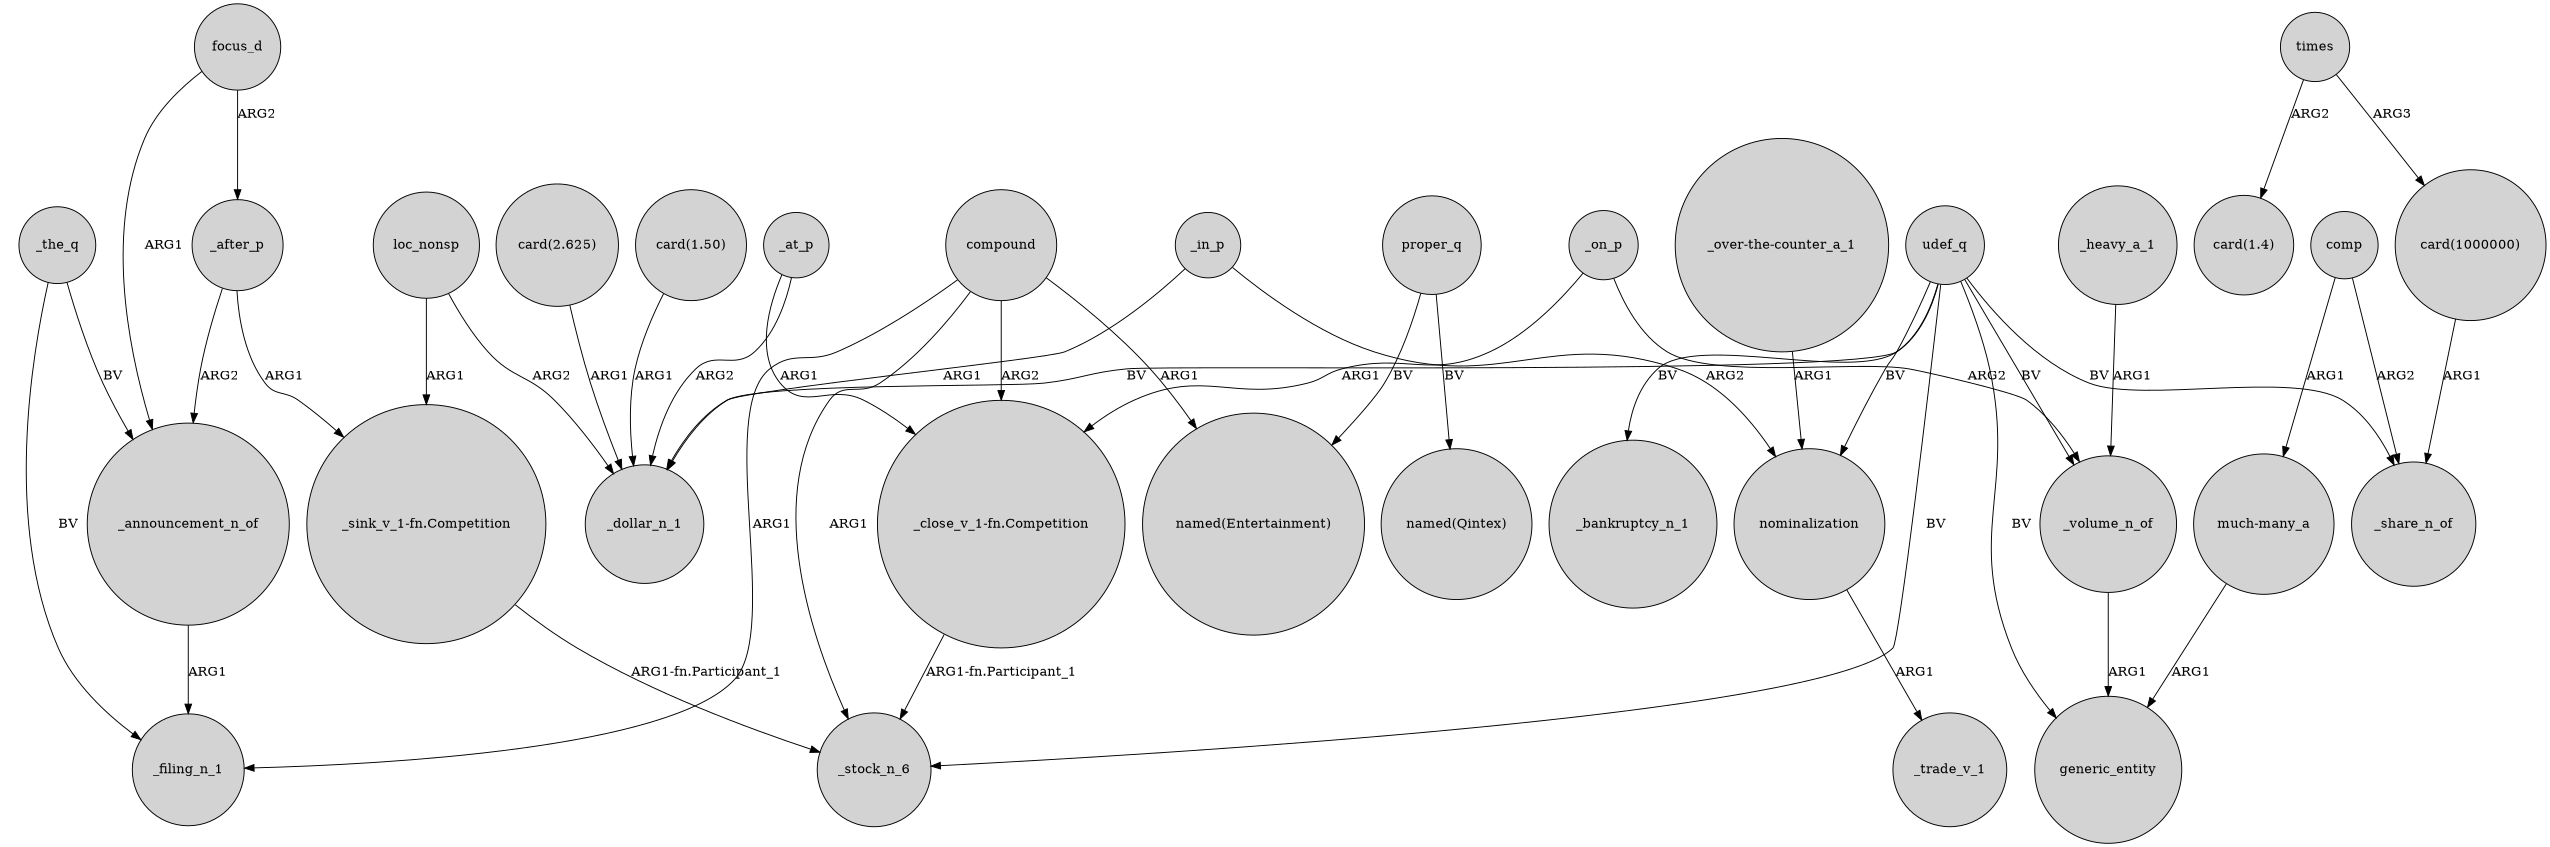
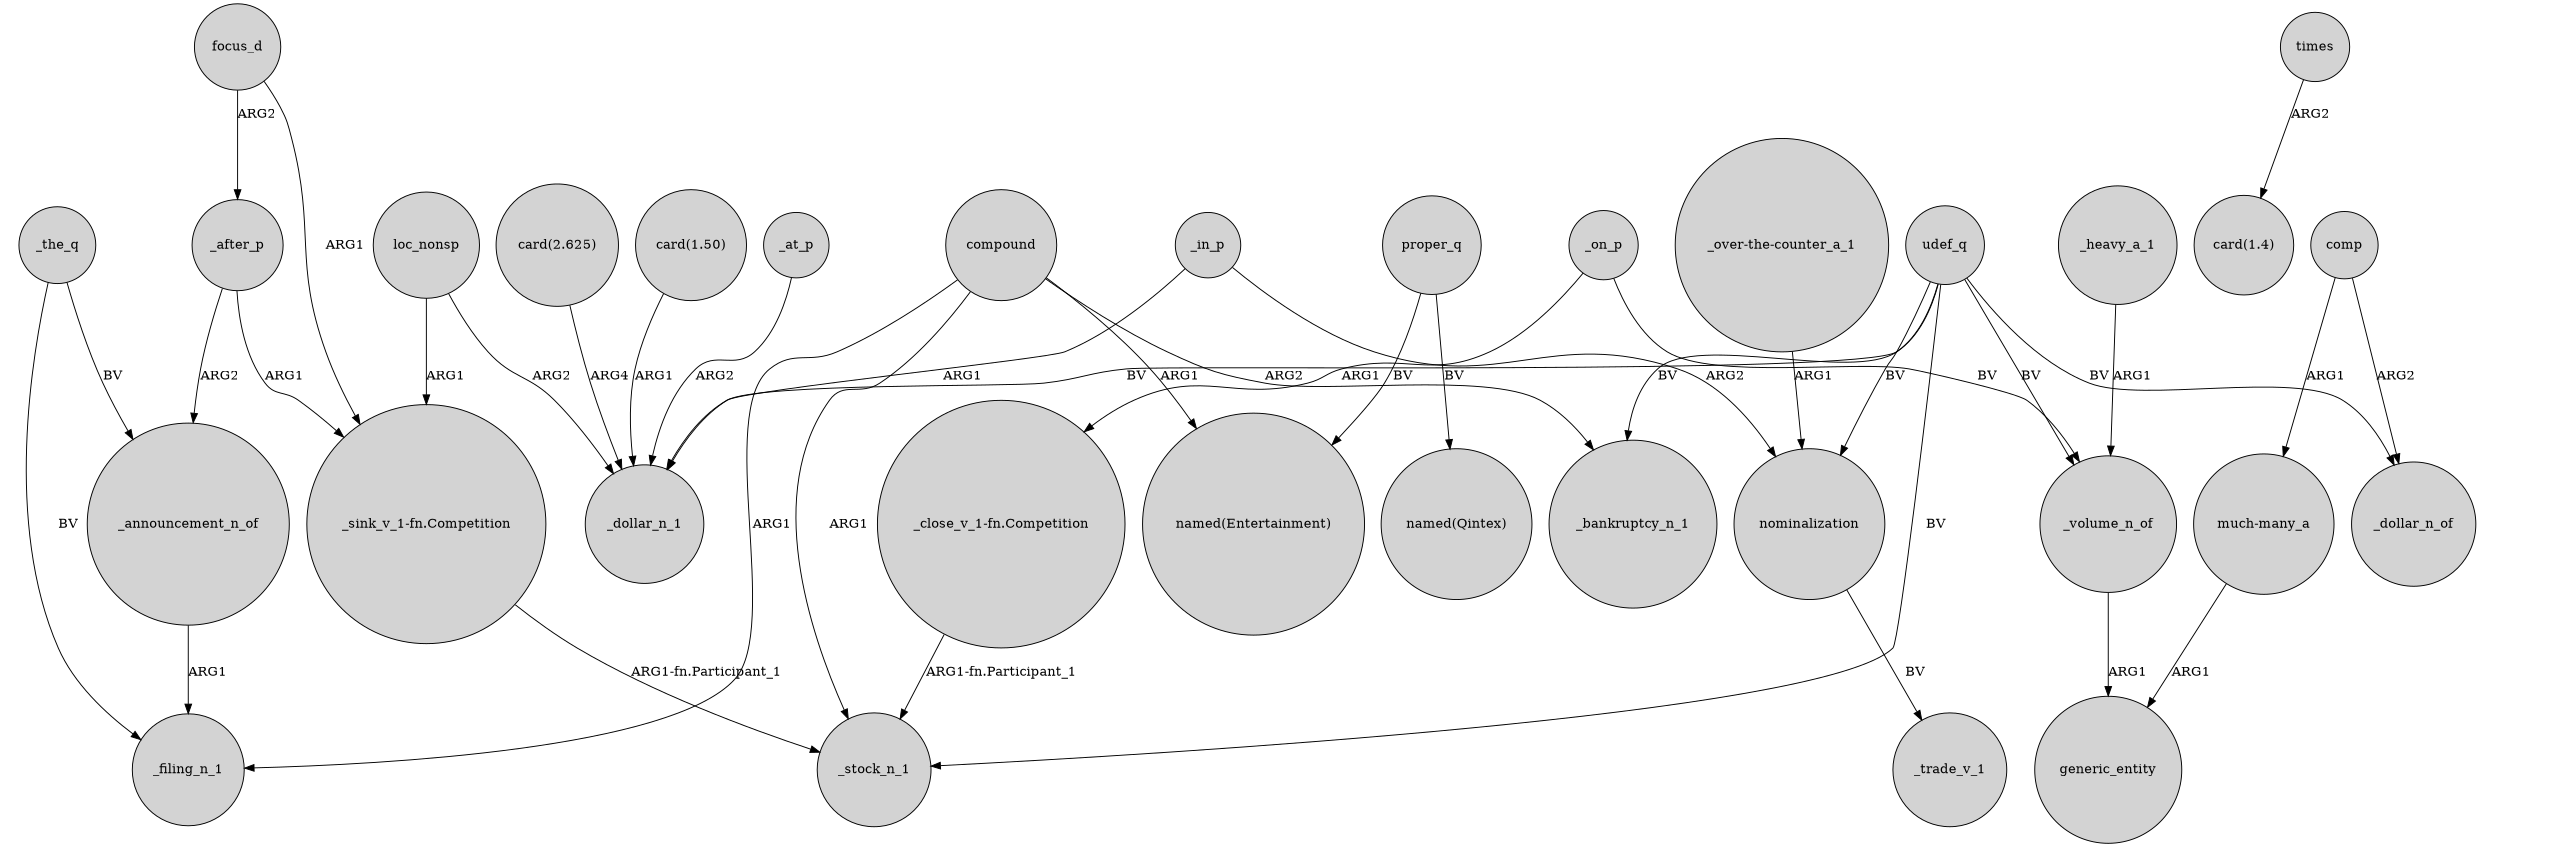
(124, 235) -> (306, 249)
(2471, 245) -> none
(1001, 346) -> (1327, 386)
(610, 376) -> (610, 376)
(1987, 376) -> (1987, 376)
(781, 384) -> none
(1994, 500) -> none
(2414, 524) -> (2414, 524)
(1915, 672) -> (1915, 672)
(874, 770) -> (874, 770)
